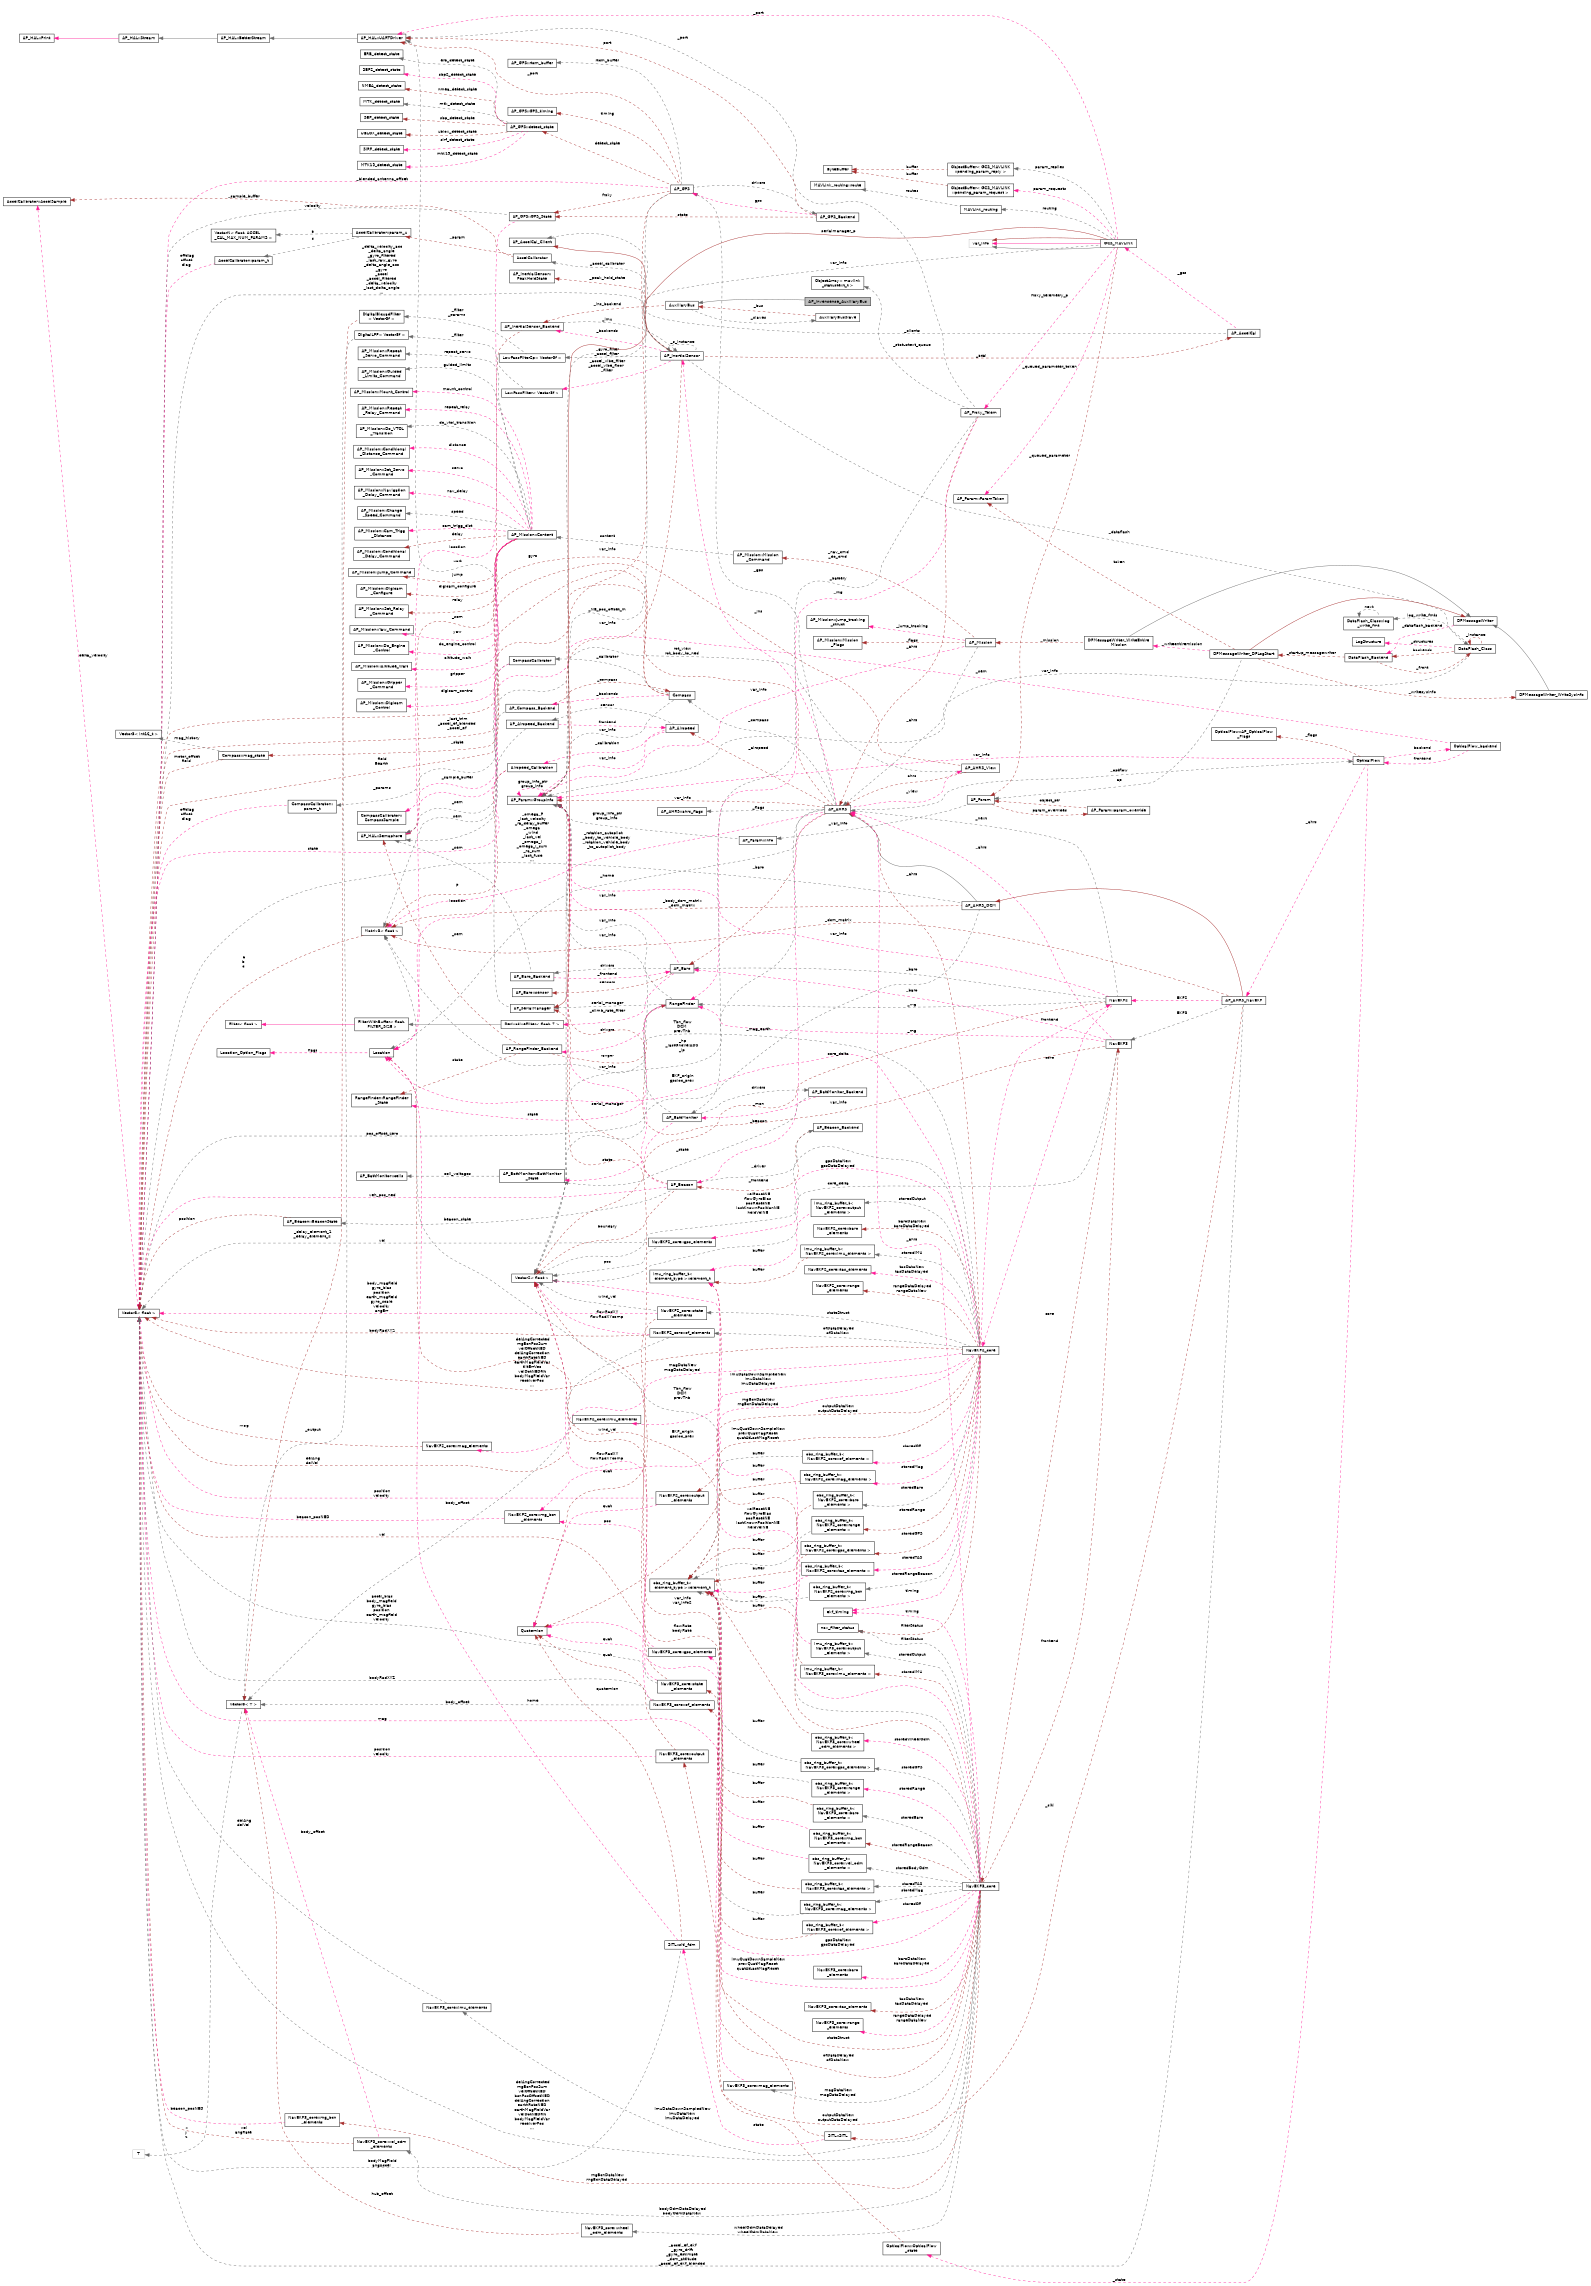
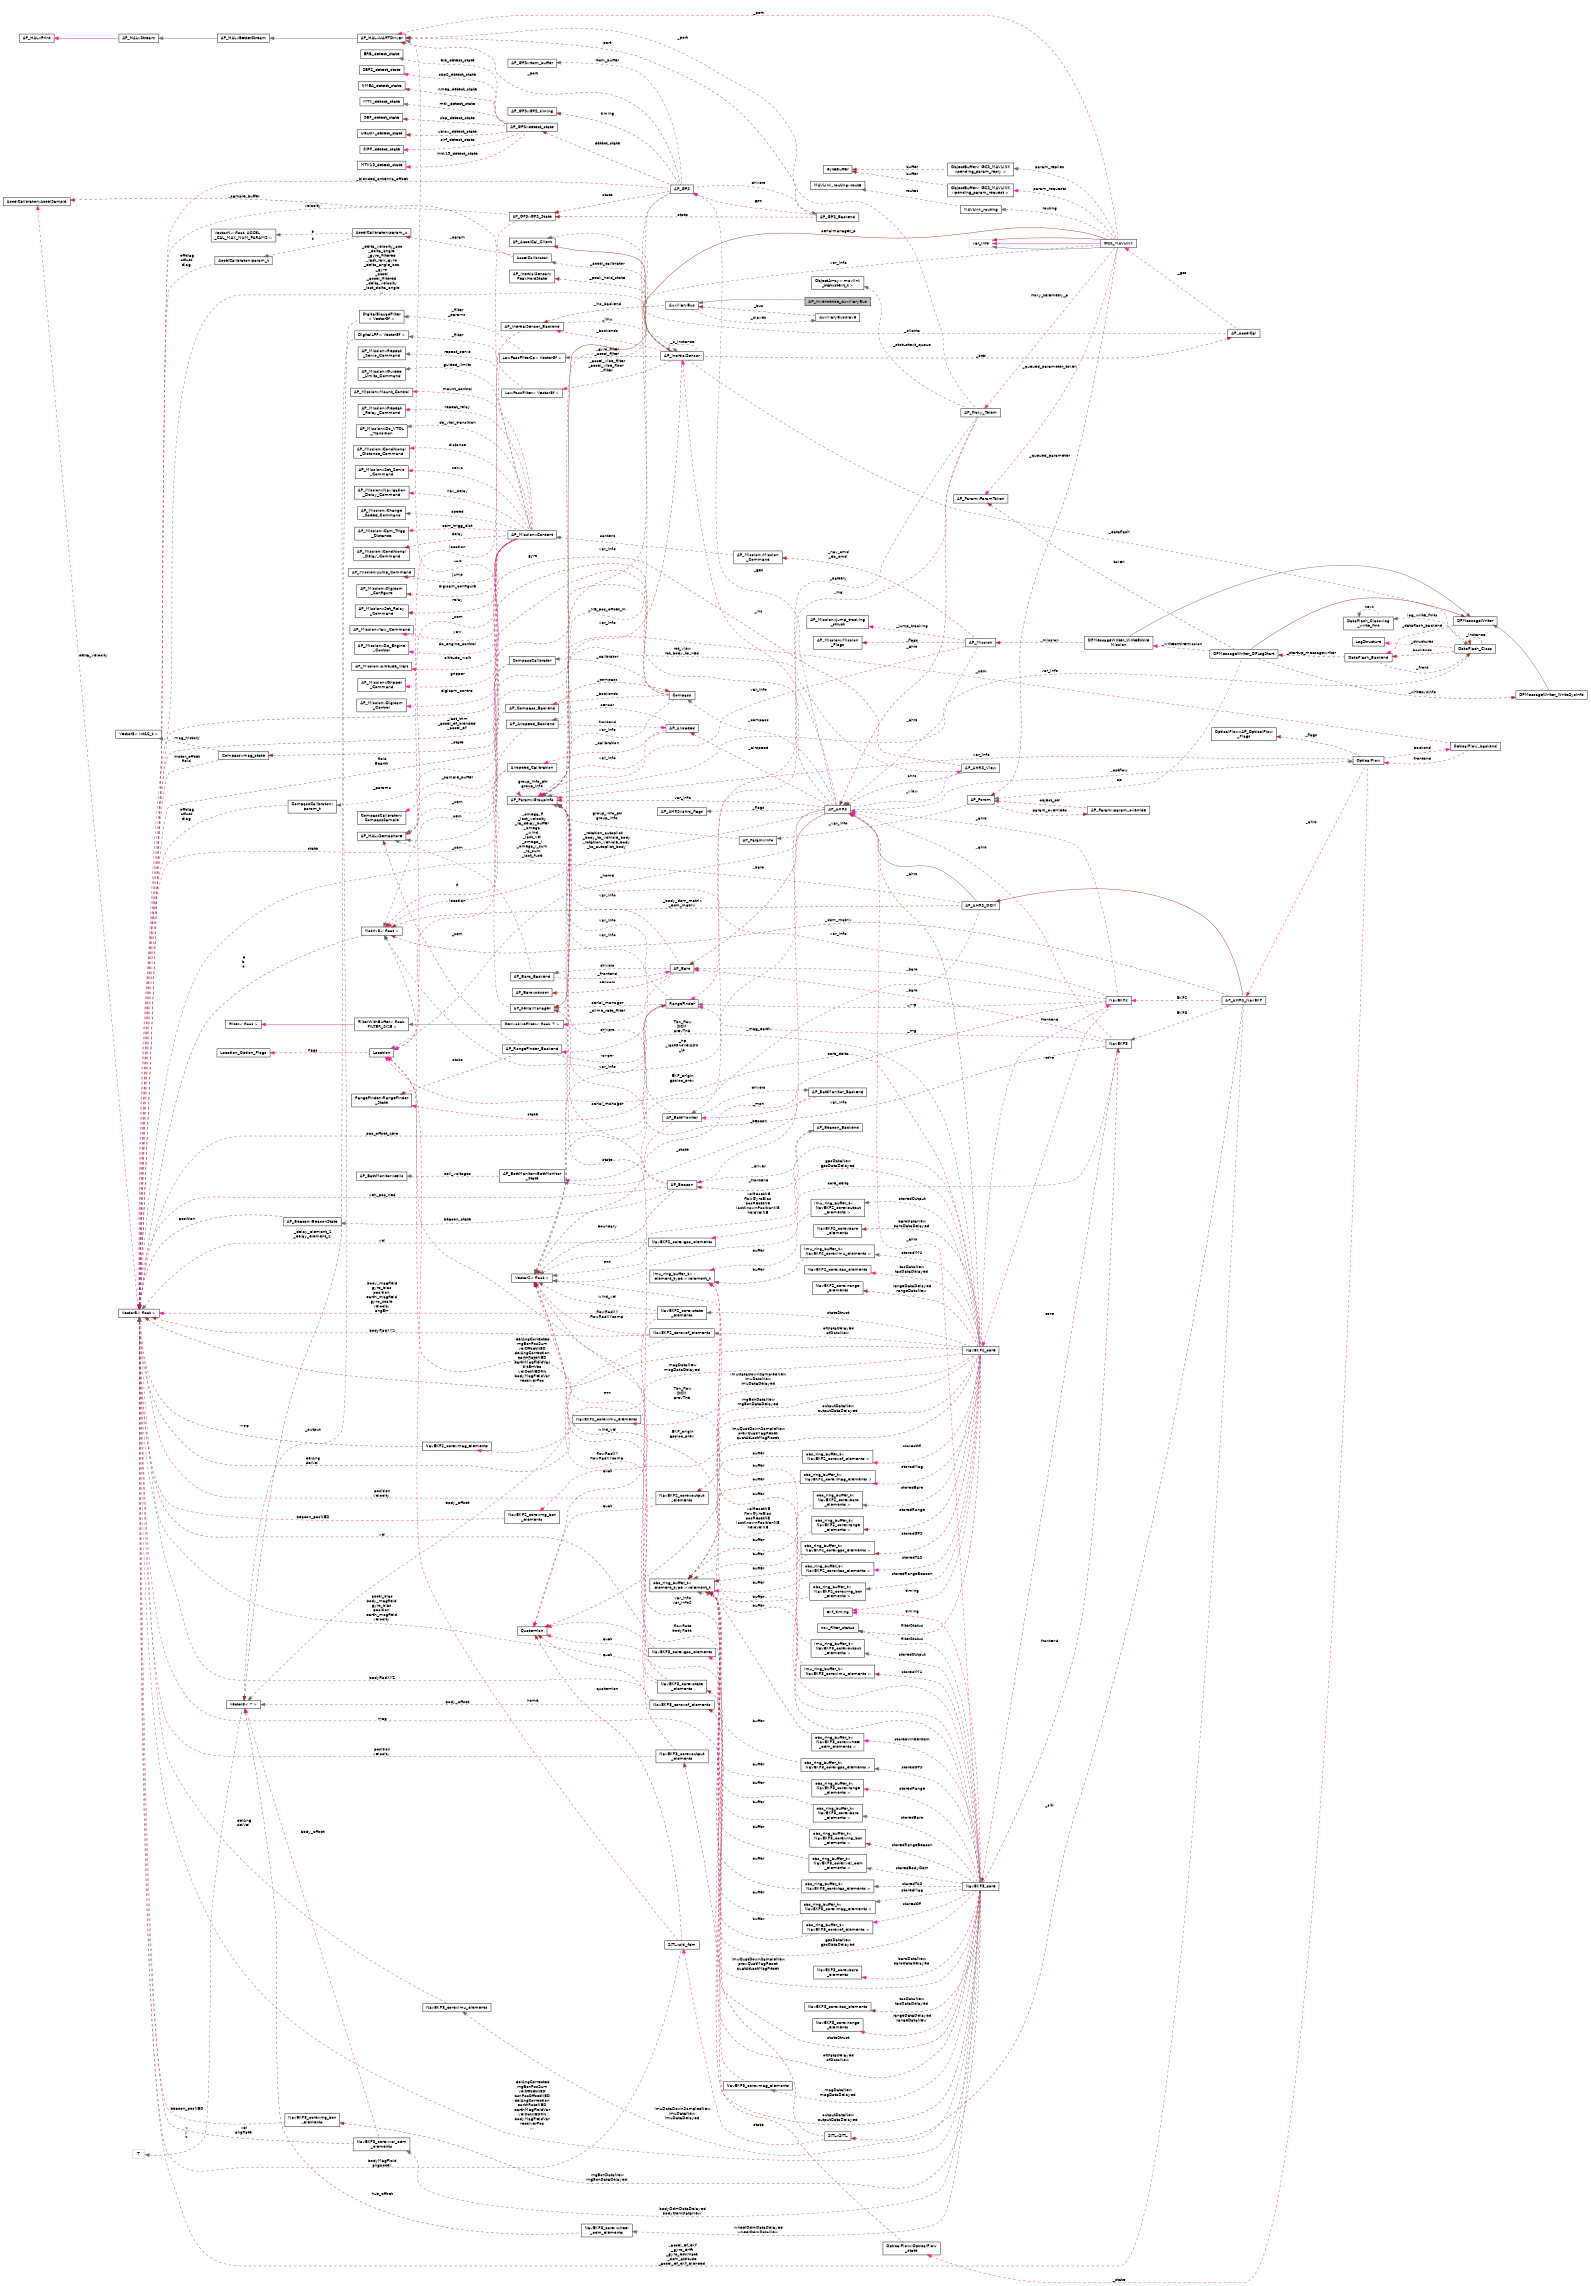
(607, 195) -> (607, 195)
(981, 819) -> (981, 819)
(638, 1530) -> (628, 1403)
